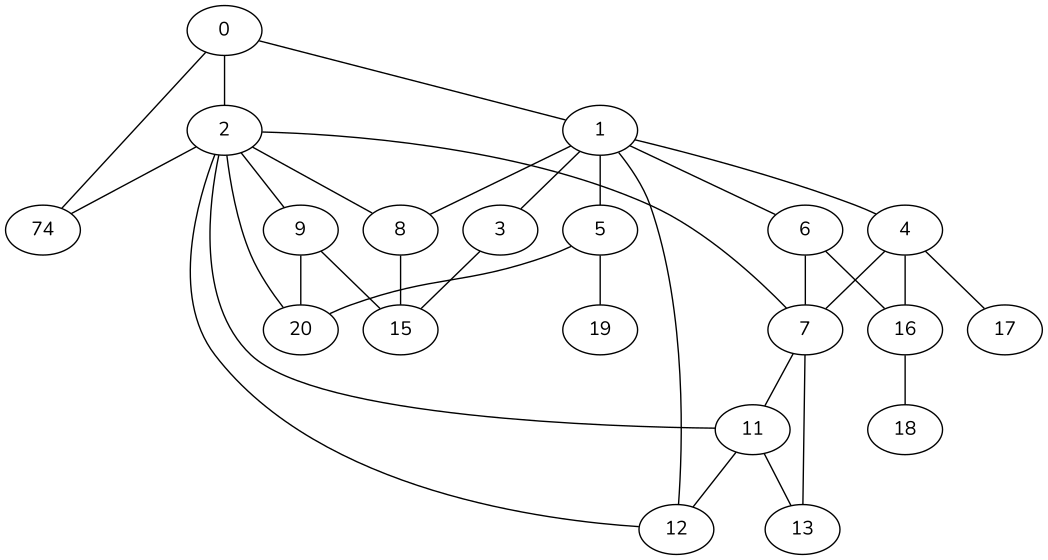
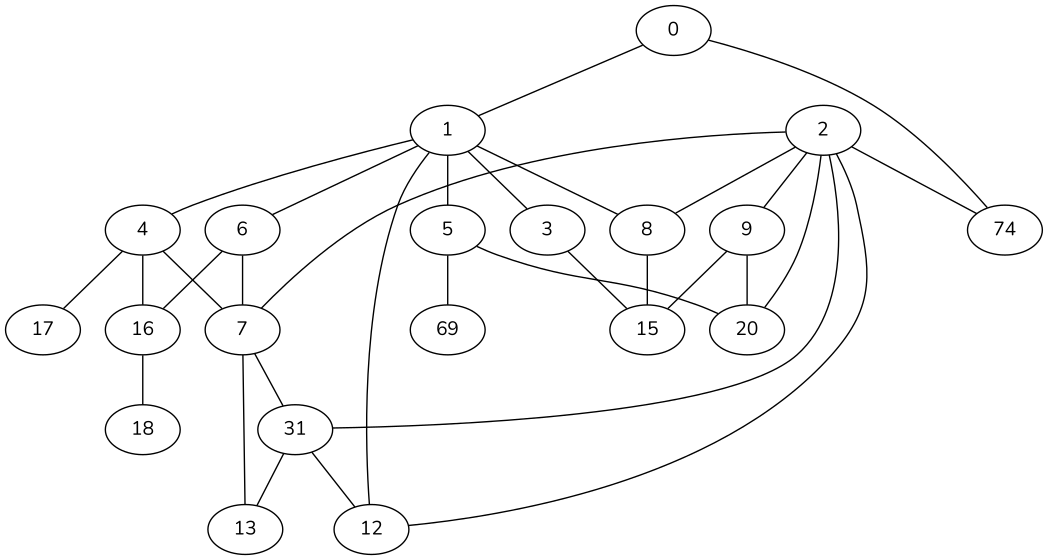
(225, 81) -> none
(600, 330) -> (448, 330)
(753, 430) -> (295, 430)
